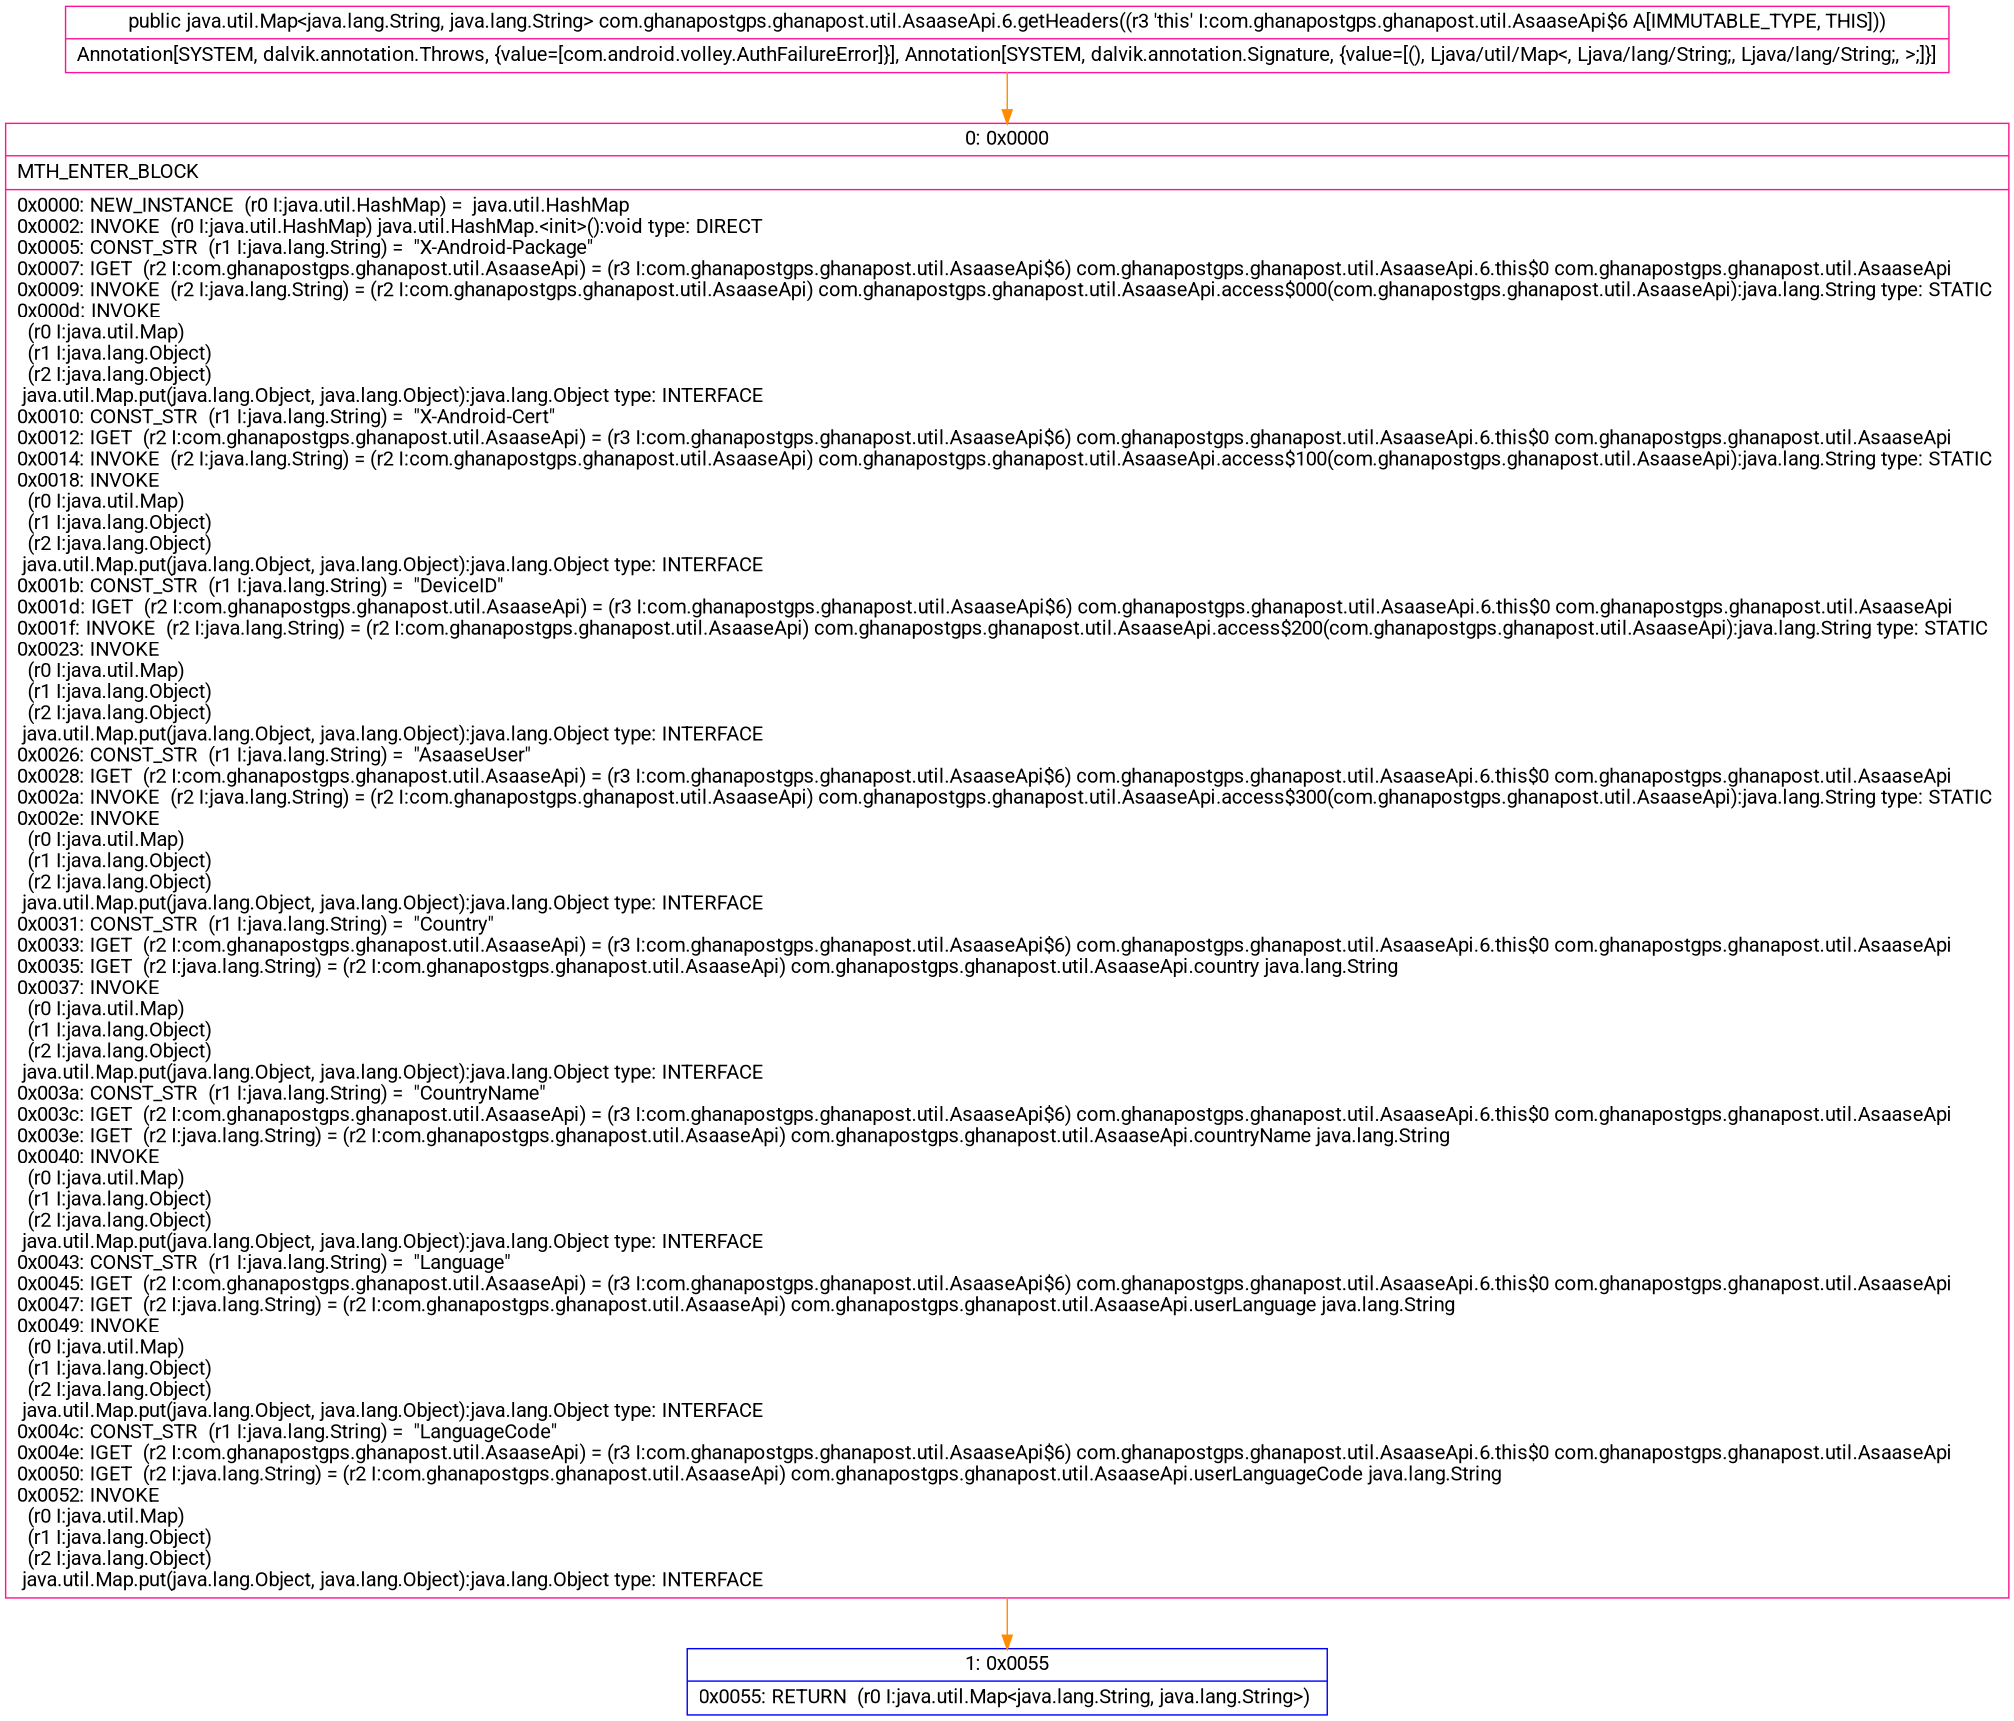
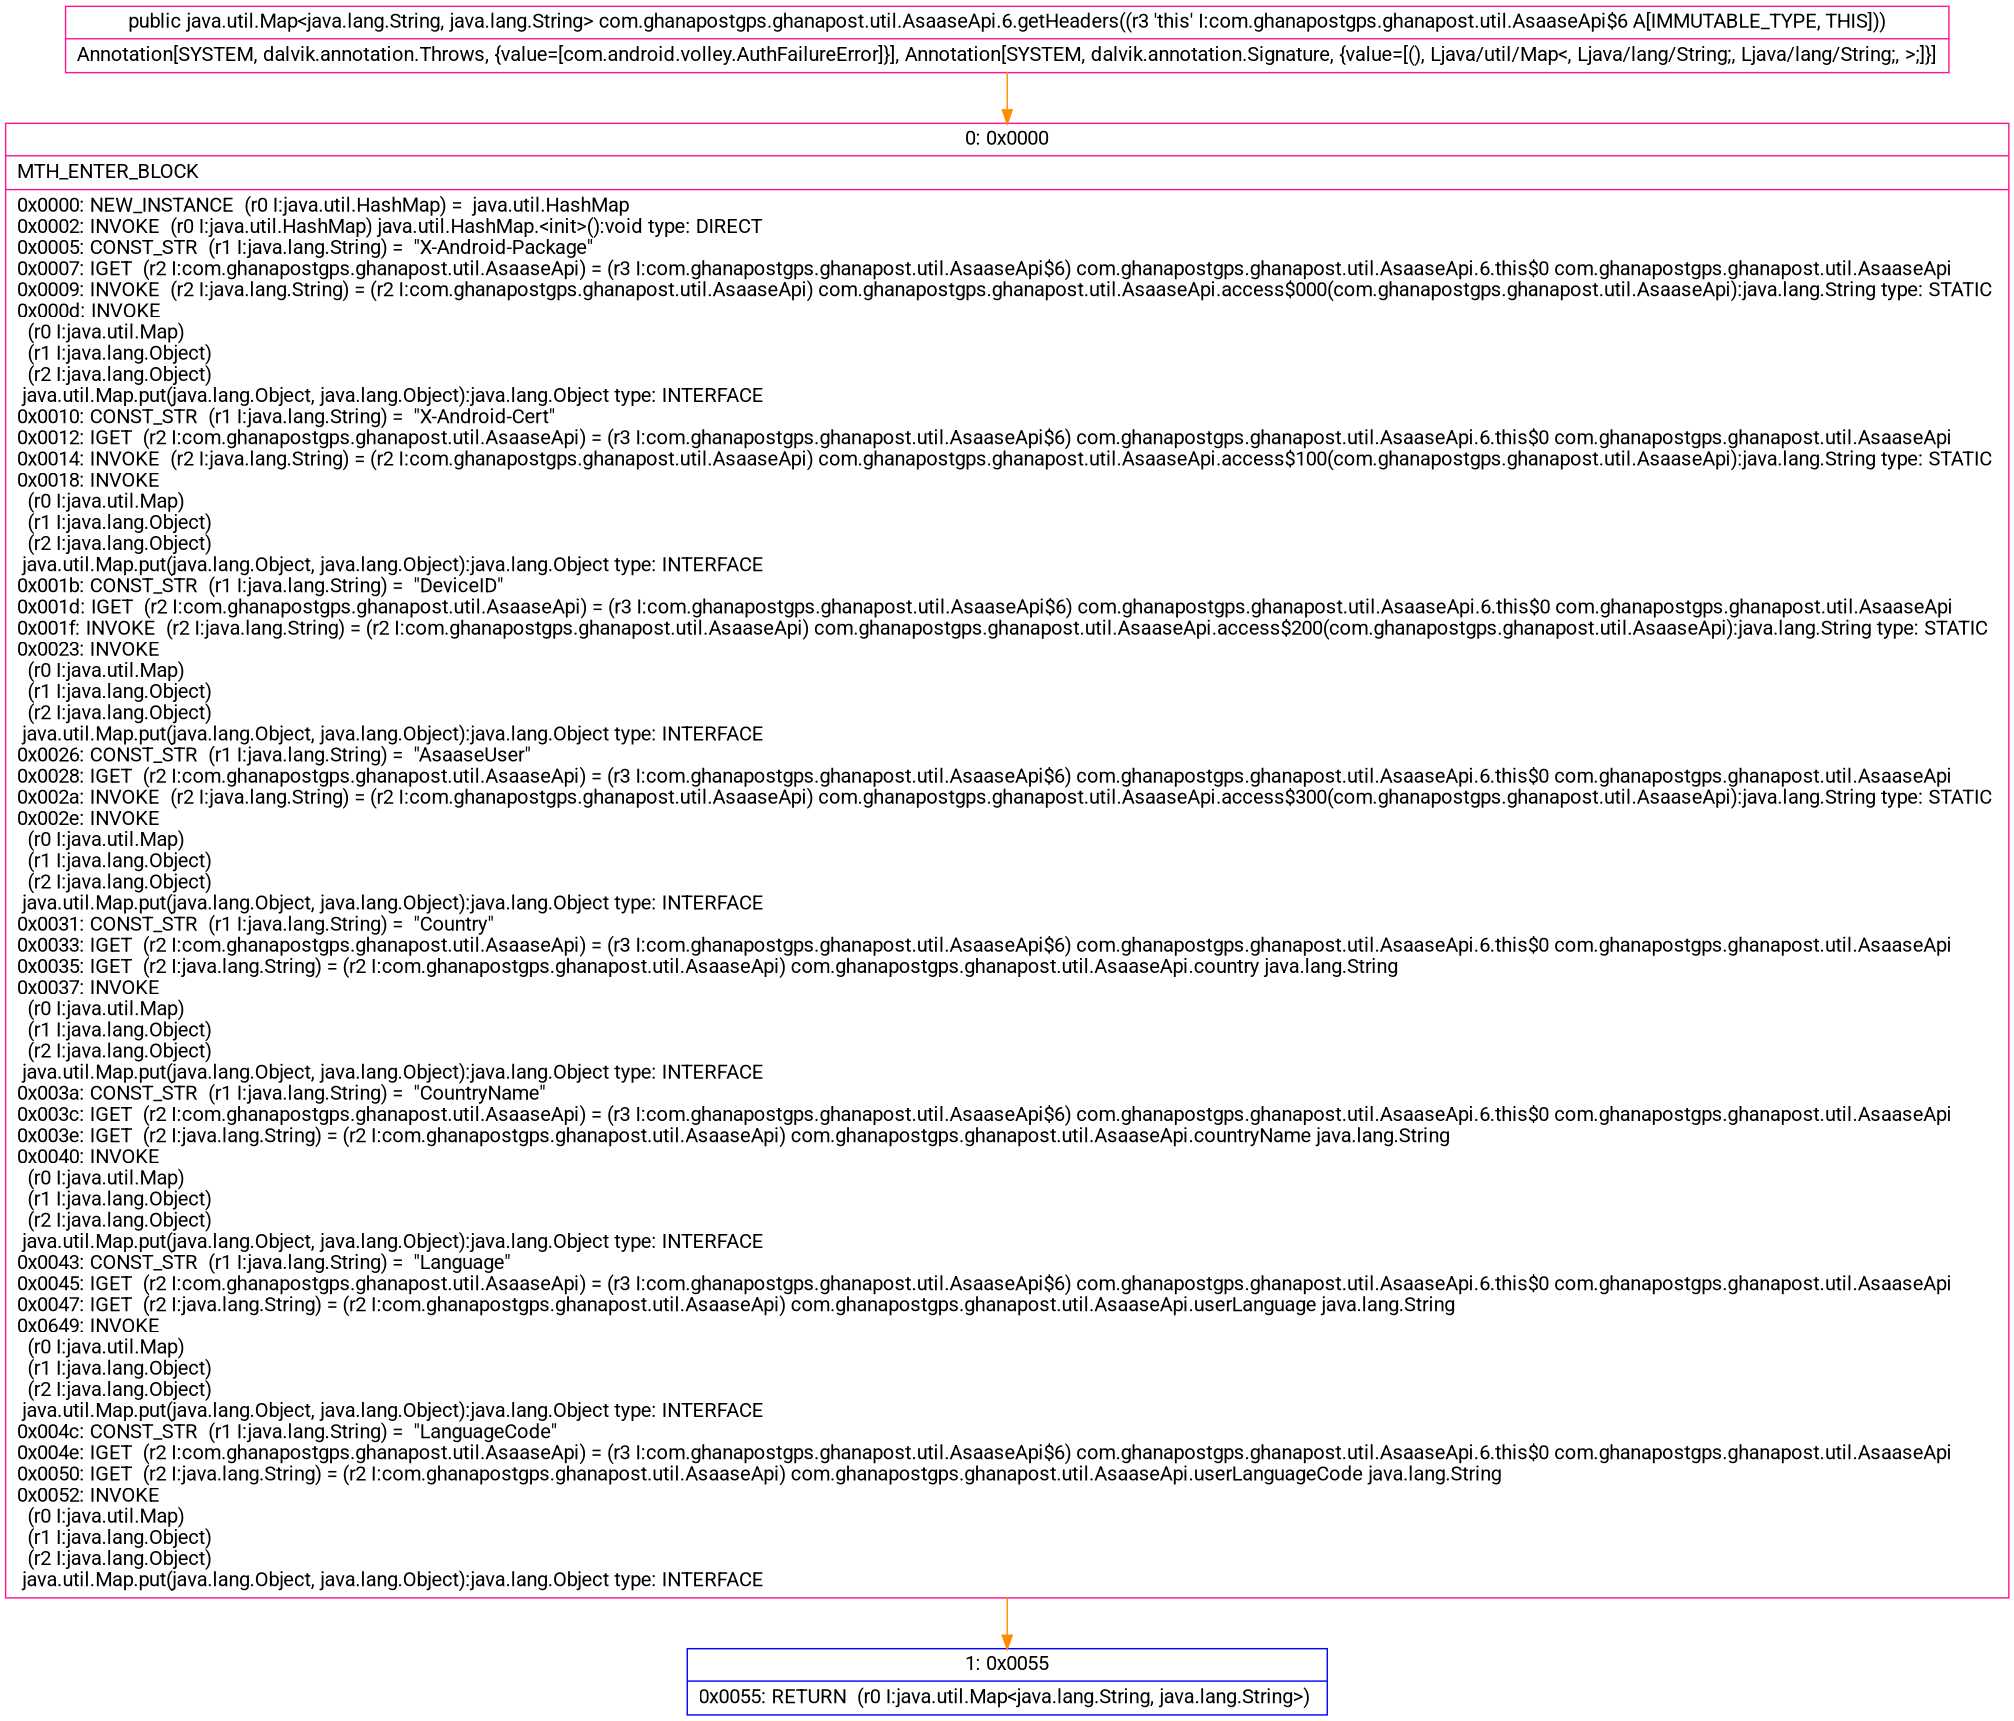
(94, 1327) -> (94, 1327)
